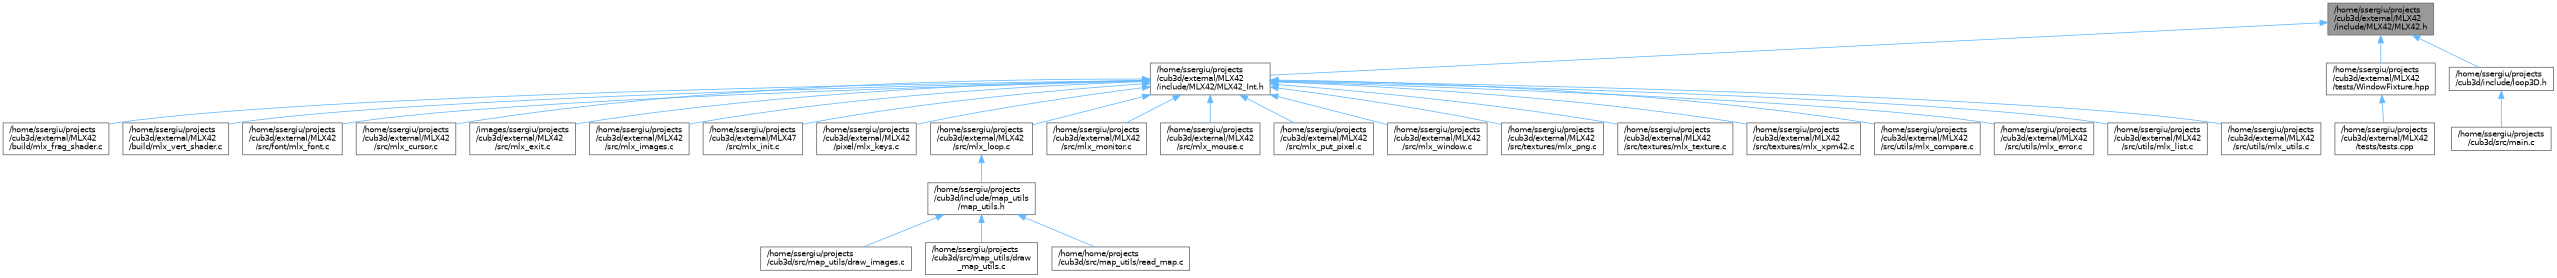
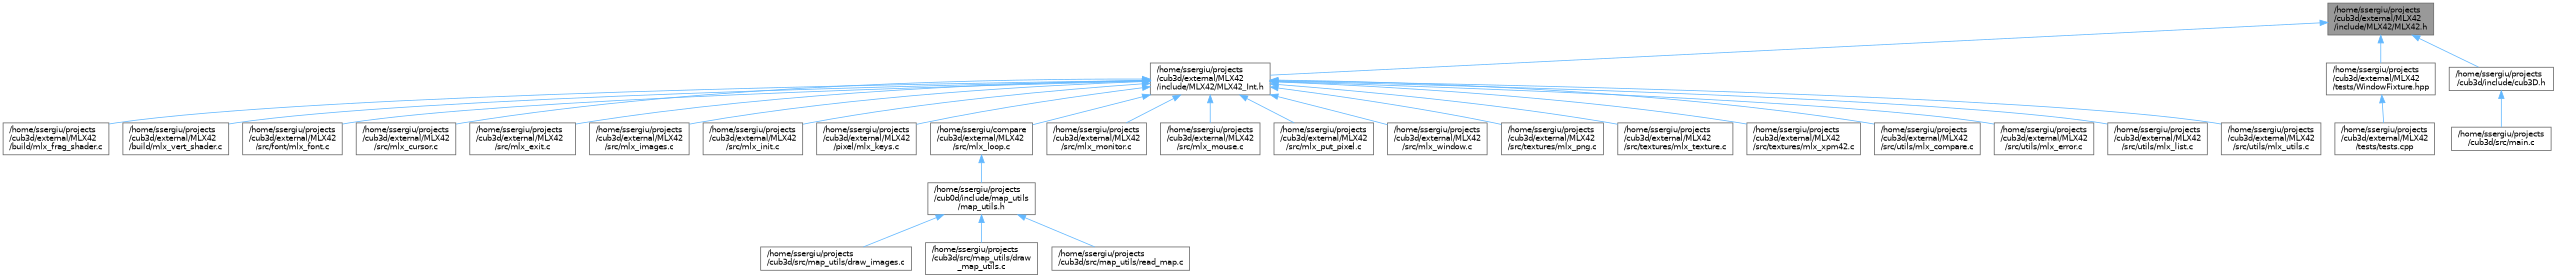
(2501, 79) -> (2501, 79)
(523, 139) -> (523, 139)
(753, 139) -> (753, 139)
(982, 139) -> (982, 139)
(982, 199) -> (982, 199)
(1121, 259) -> (1121, 259)
